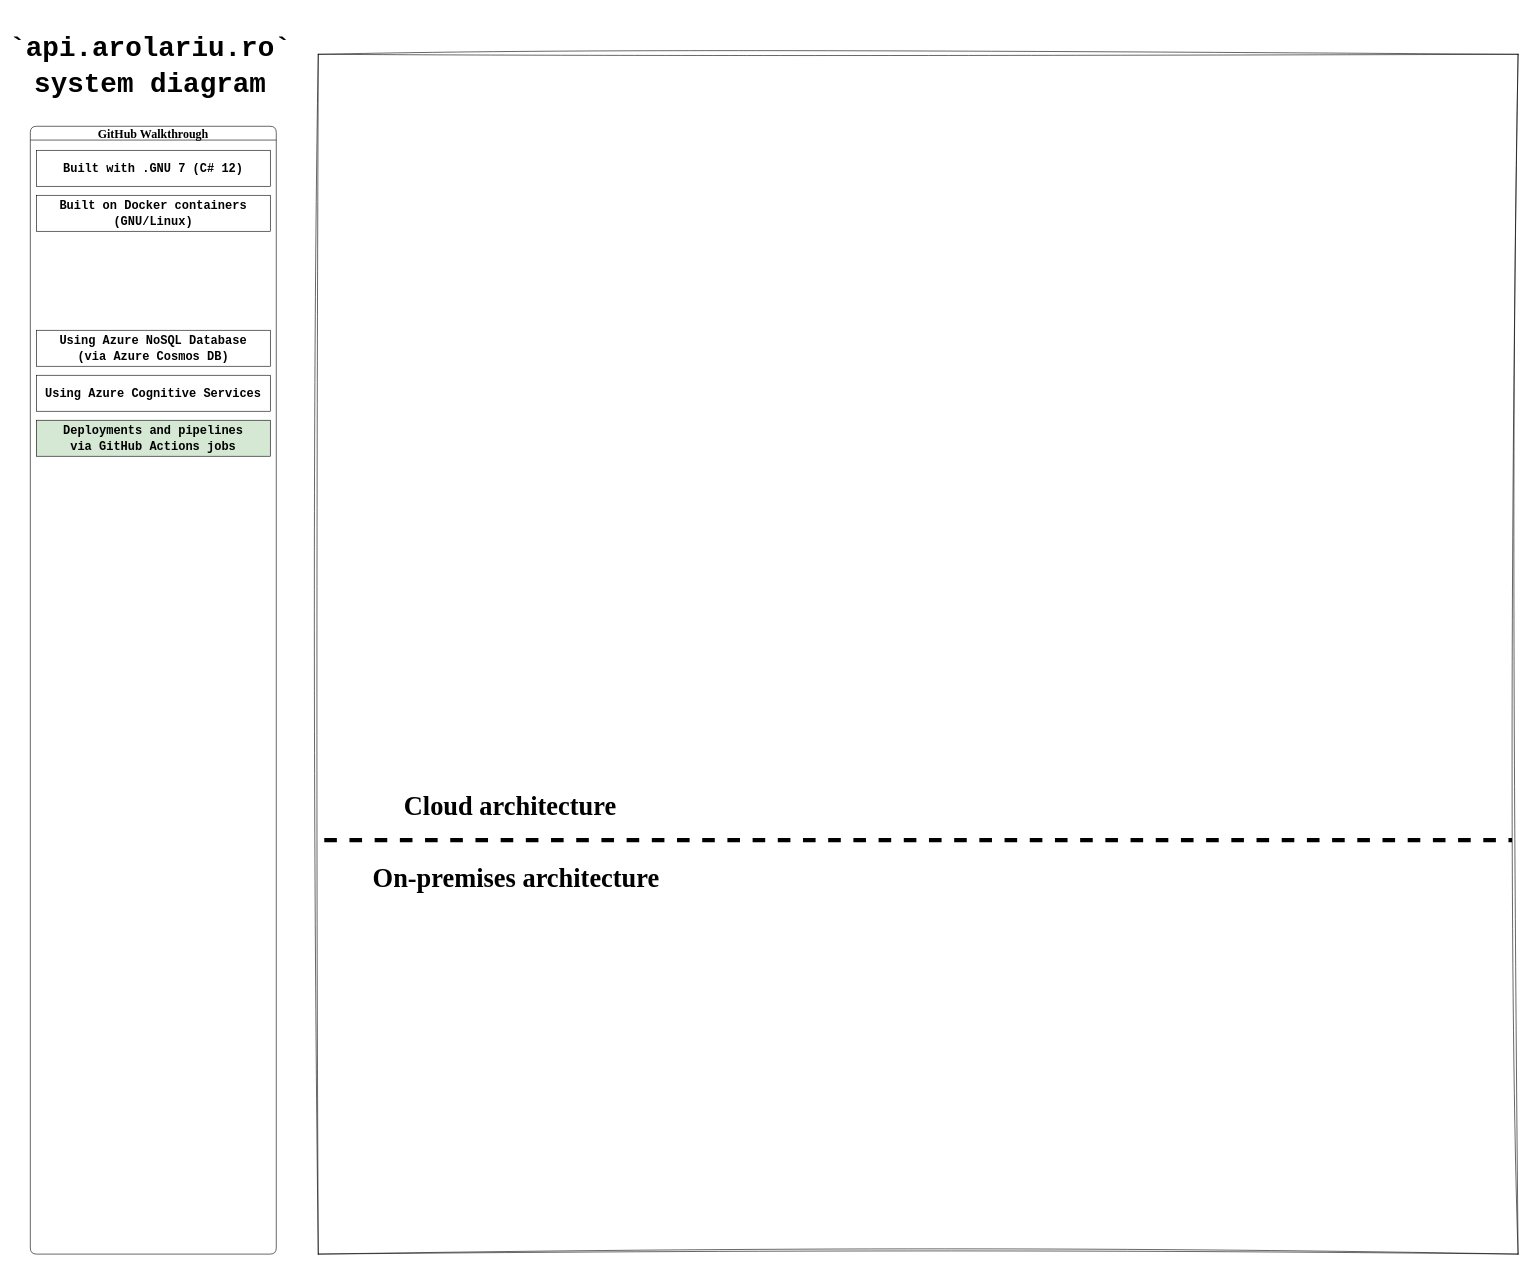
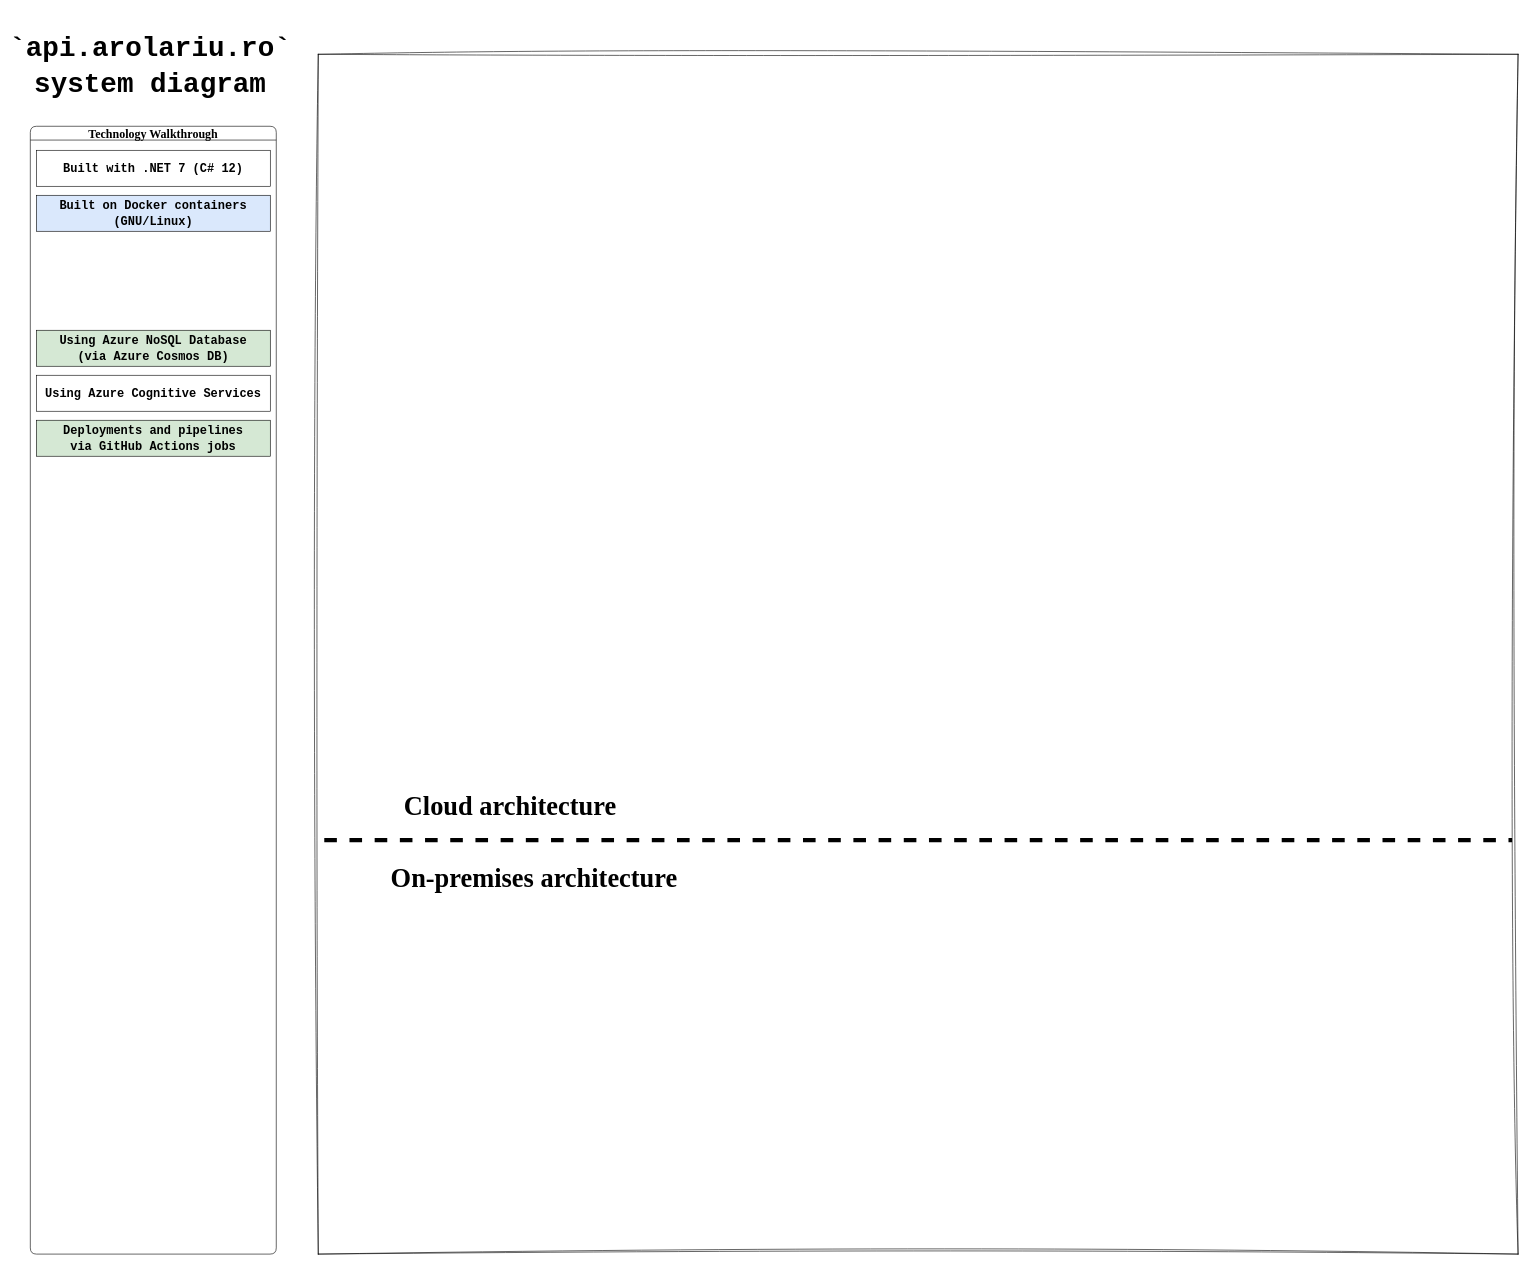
(153, 134) -> (153, 134)
(153, 168) -> (153, 168)
(153, 213) -> (153, 213)
(153, 348) -> (153, 348)
(516, 879) -> (534, 879)
